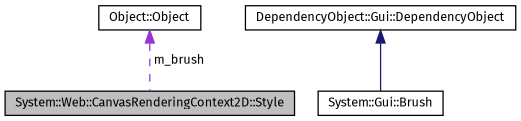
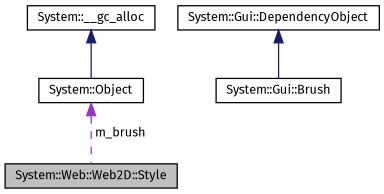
none -> (91, 18)
(150, 18) -> (91, 91)
(381, 18) -> (279, 18)
(150, 103) -> (91, 176)
